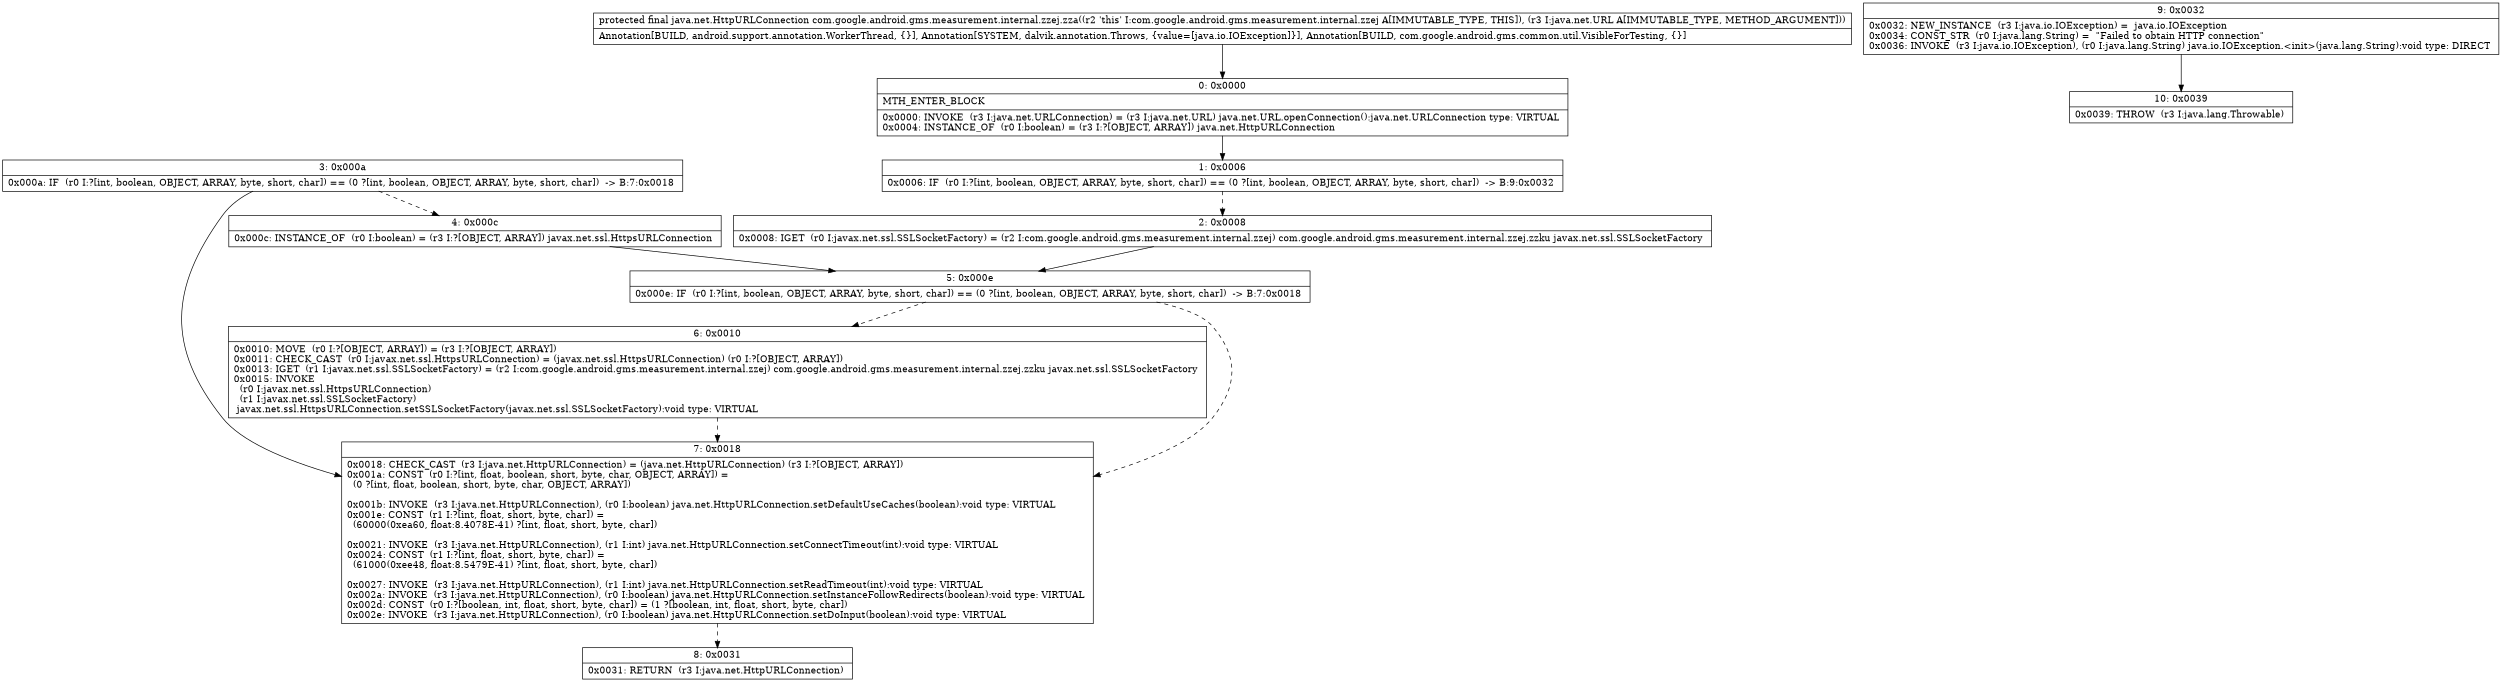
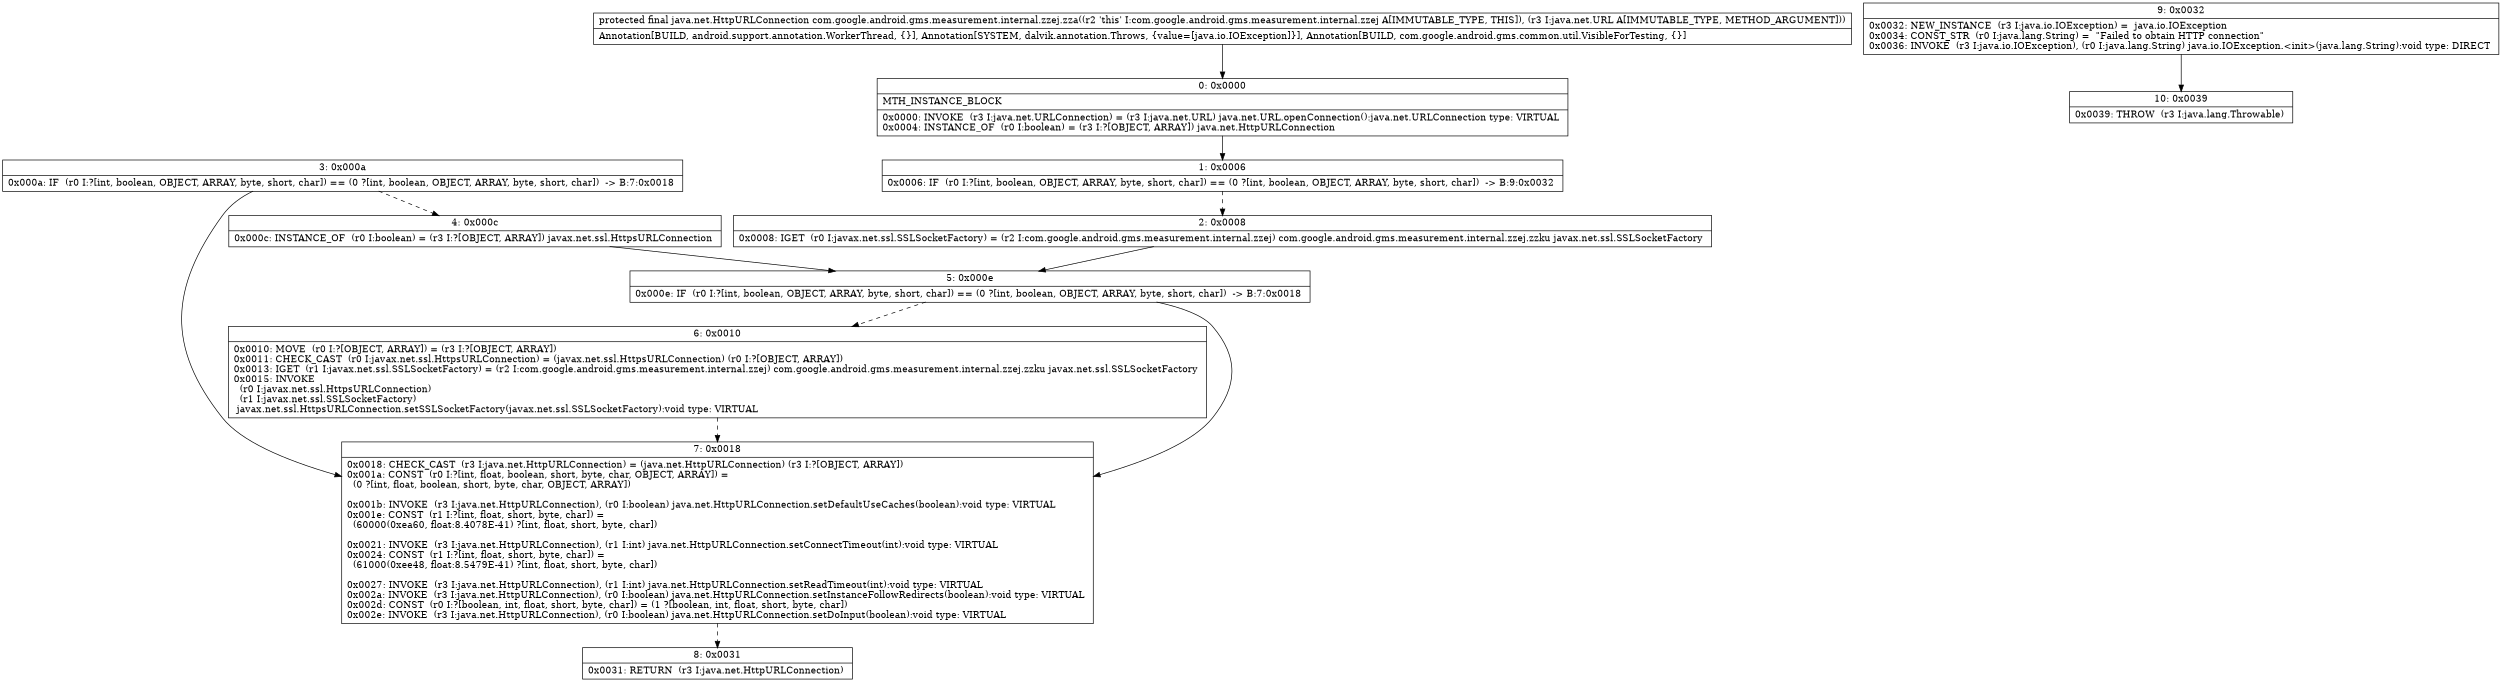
(934, 102) -> (942, 102)
(1222, 403) -> (1222, 403)
